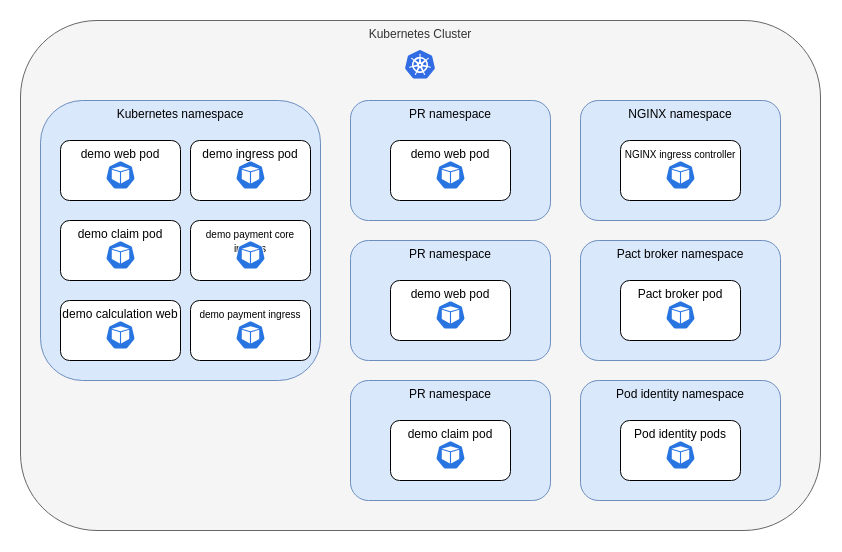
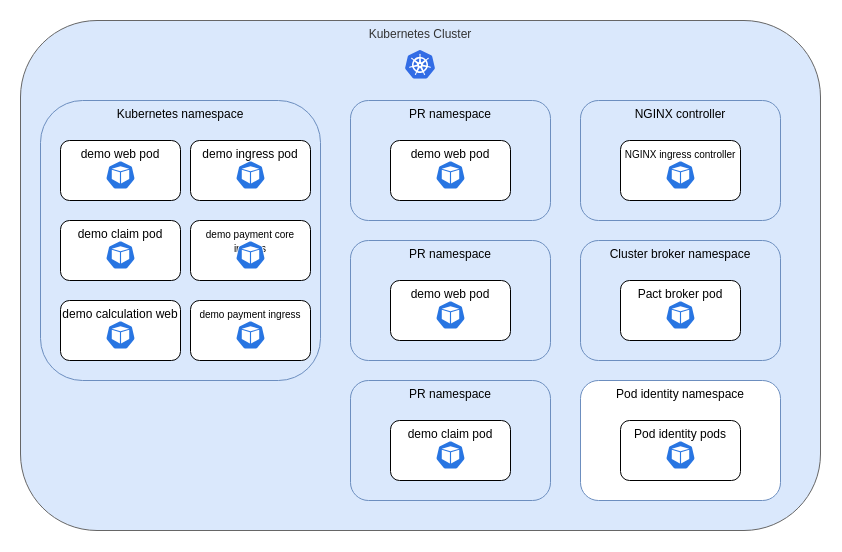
(421, 35) -> (421, 35)
(681, 115) -> (681, 115)
(681, 255) -> (681, 255)
(681, 395) -> (681, 395)
